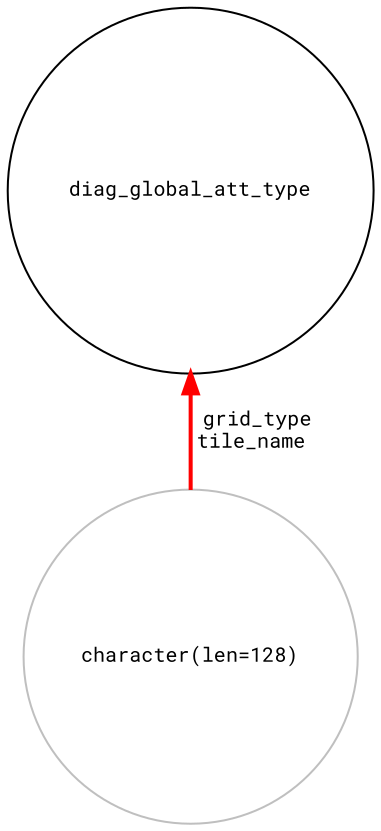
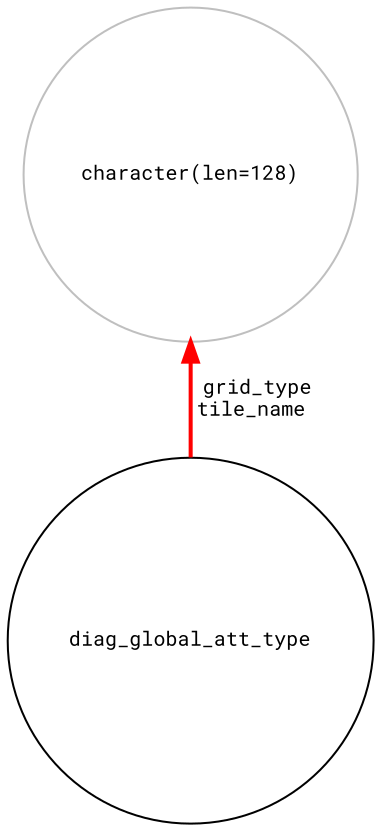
(191, 442) -> (191, 410)
